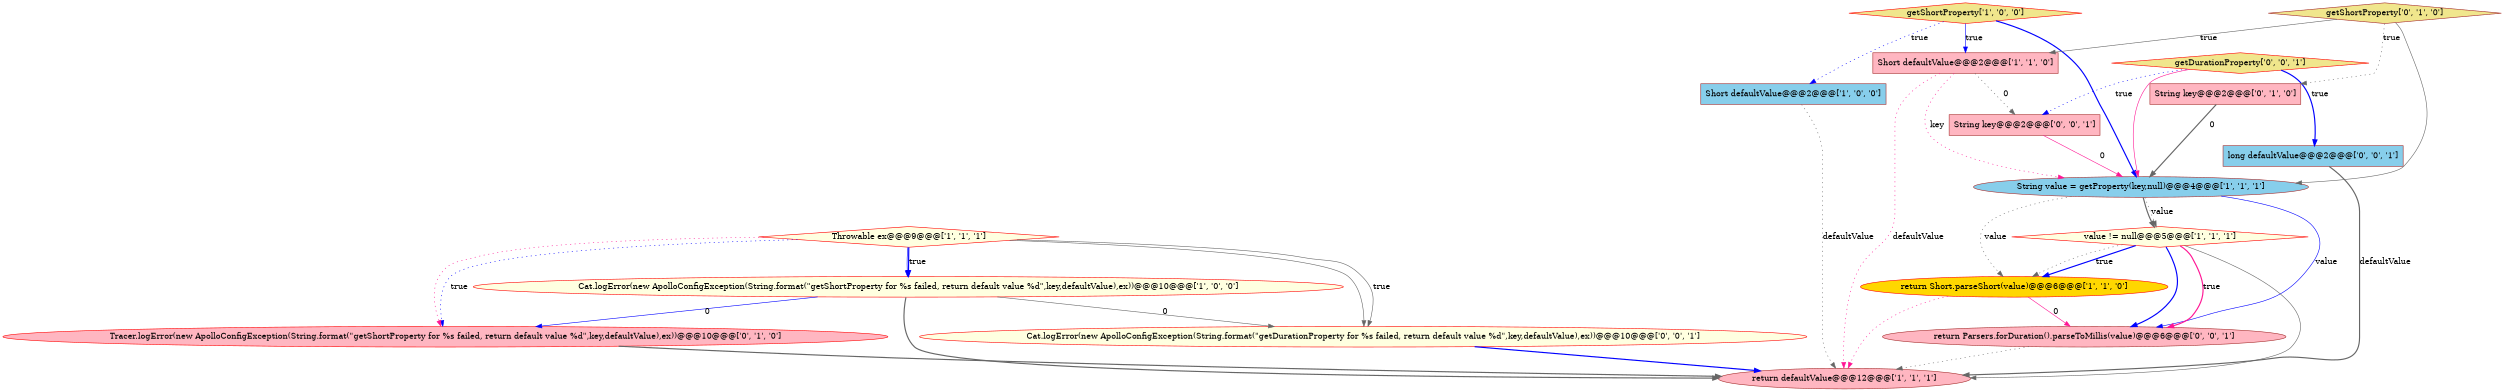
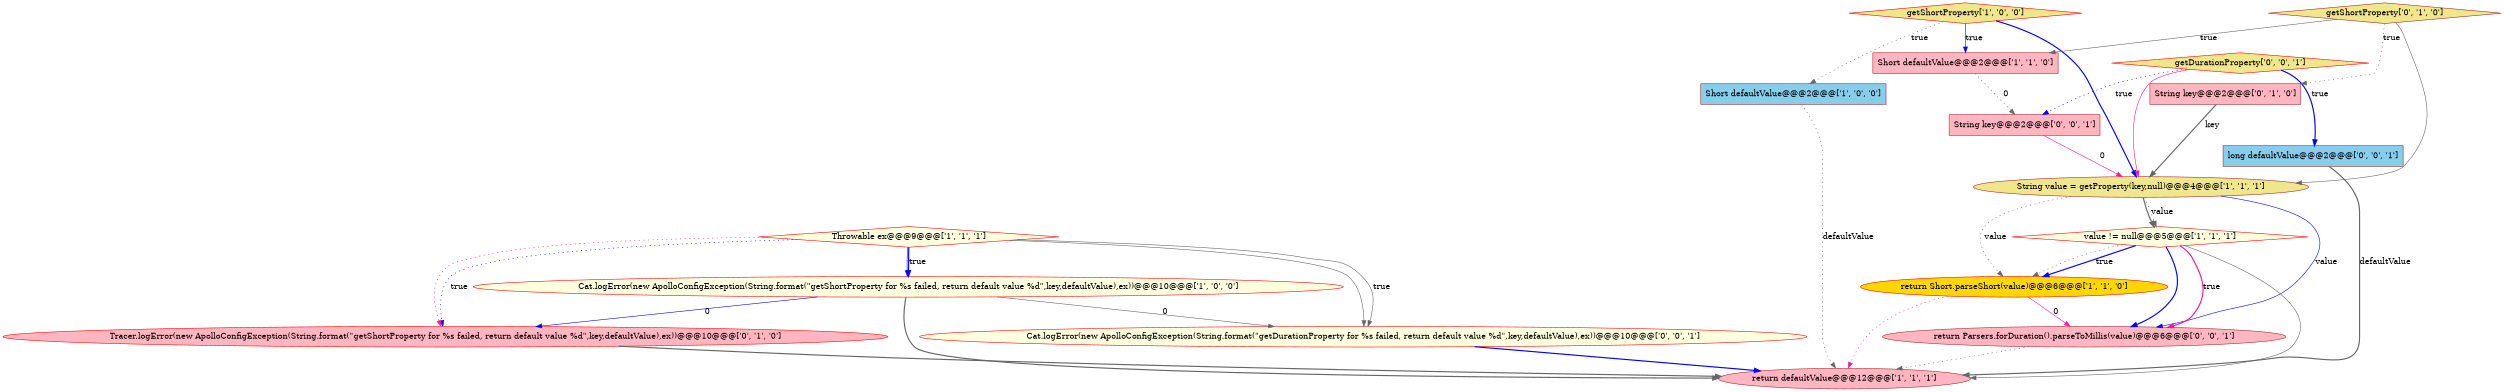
(1878, 48) -> (1878, 48)
(2212, 125) -> (2212, 125)
(1957, 152) -> none
(2141, 187) -> (2141, 187)
(1895, 215) -> none
